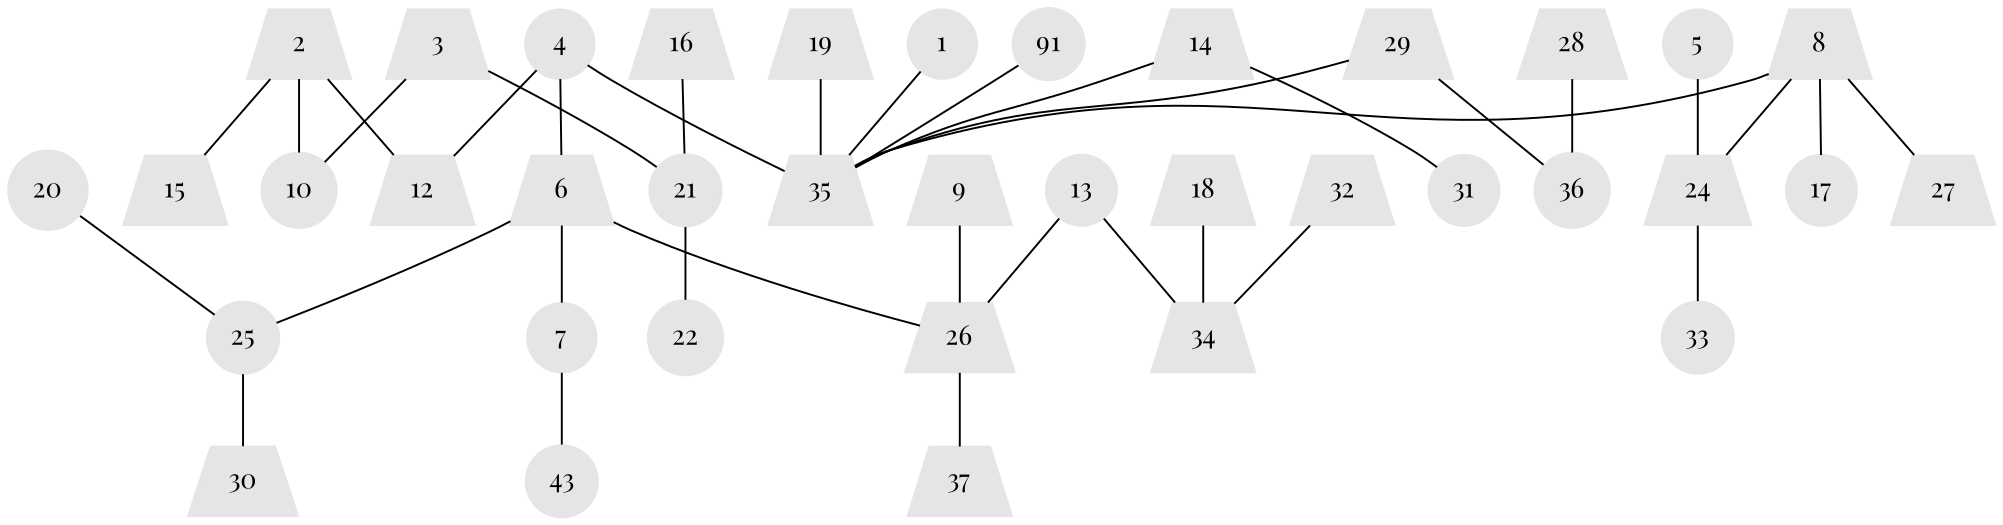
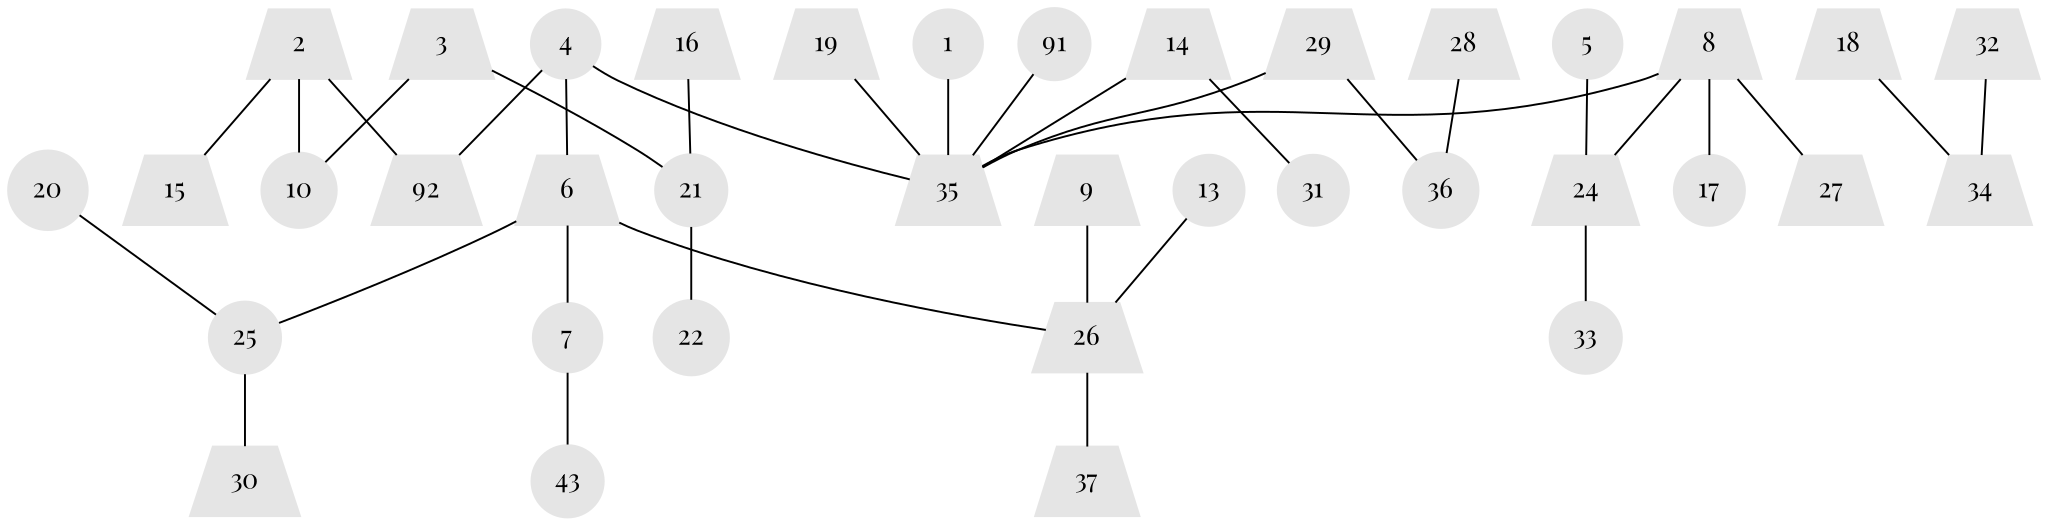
(423, 190) -> (427, 190)
(1139, 261) -> none
